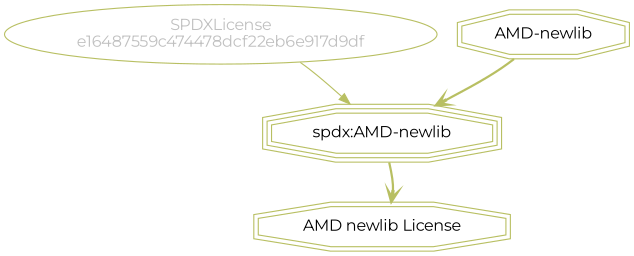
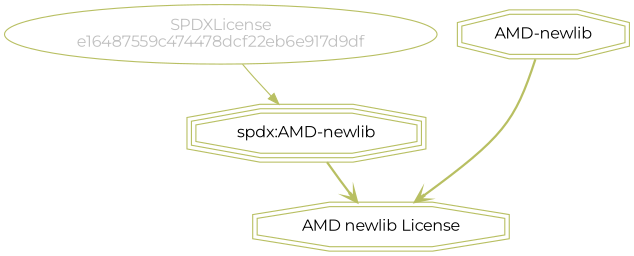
(481, 81) -> (494, 138)
